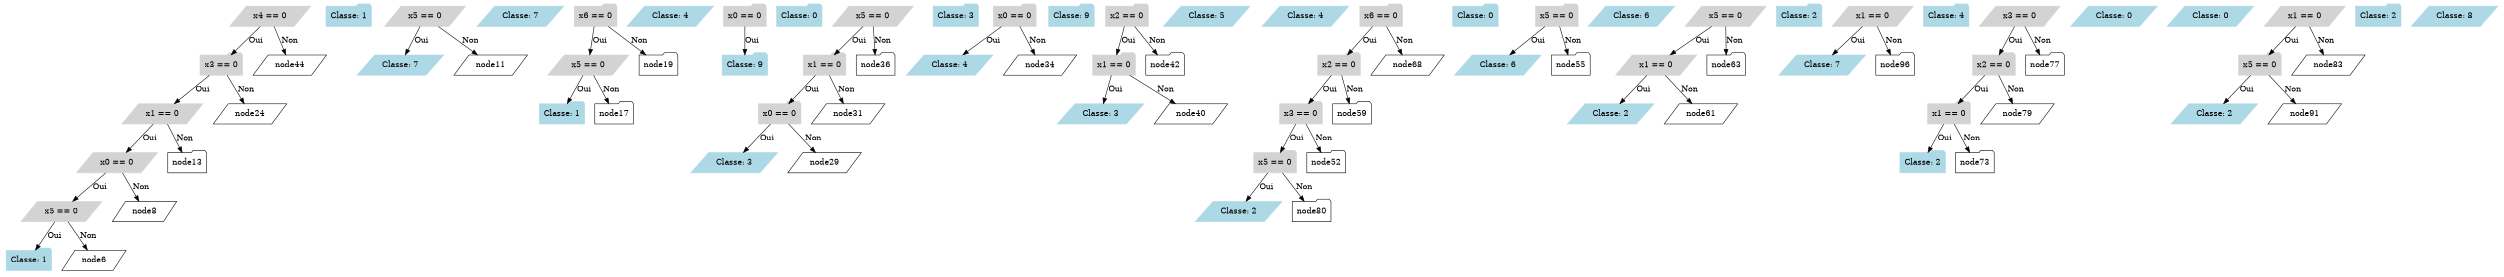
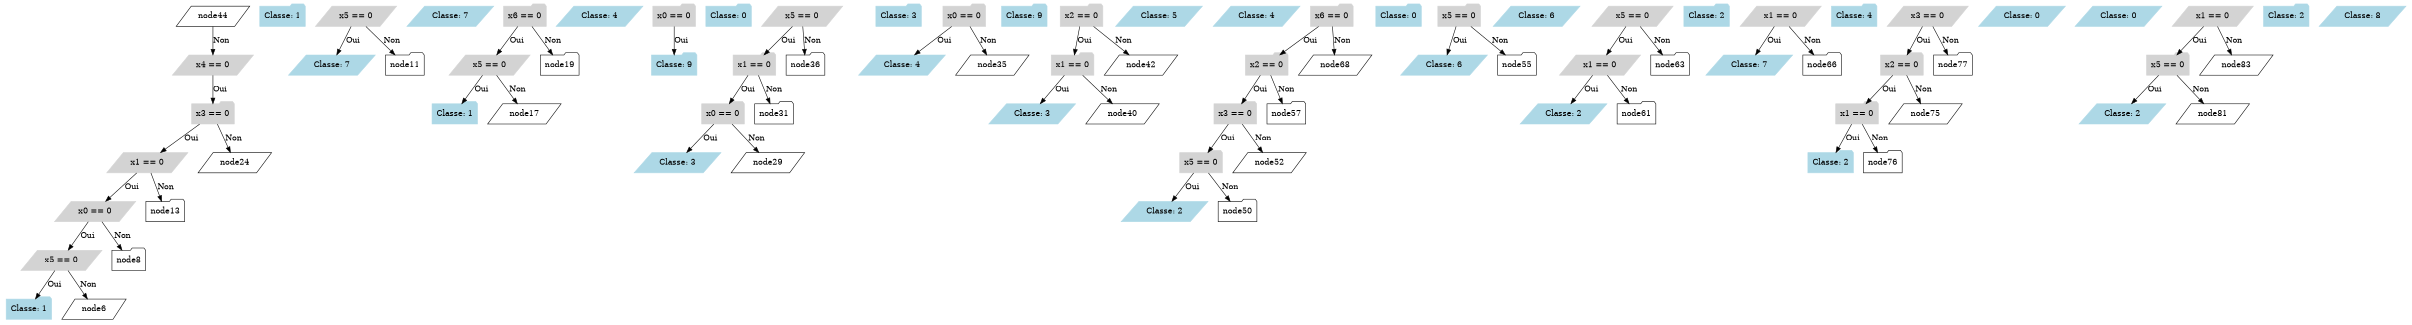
(279, 38) -> (213, 38)
(491, 65) -> (405, 65)
(1040, 65) -> (992, 65)
(1165, 65) -> (1141, 65)
(1895, 65) -> (1822, 65)
(614, 114) -> (524, 114)
(848, 114) -> (774, 114)
(1352, 114) -> (1286, 114)
(1701, 114) -> (1636, 114)
(2017, 114) -> (1925, 114)
(2305, 114) -> (2213, 114)
(1326, 163) -> (1270, 163)
(1975, 163) -> (1883, 163)
(144, 212) -> (129, 260)
(1312, 212) -> (1238, 212)
